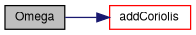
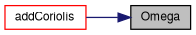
(81, 17) -> (102, 17)
